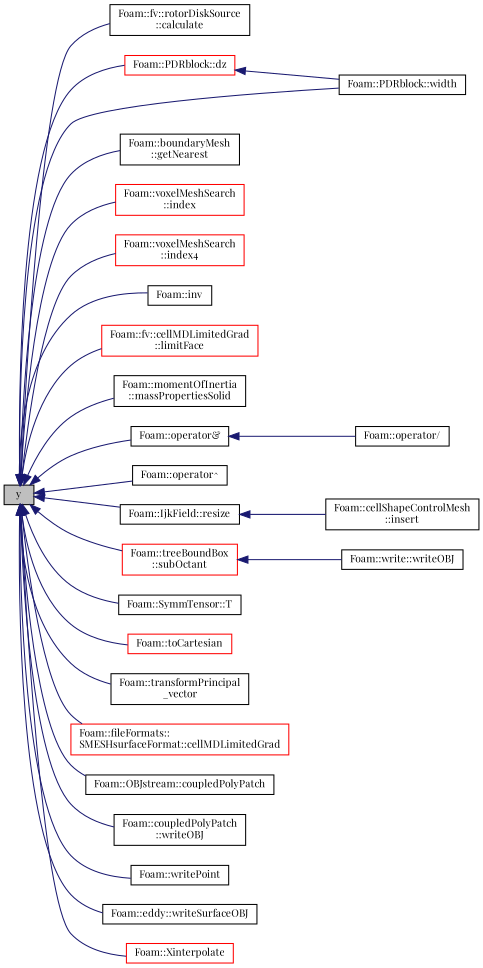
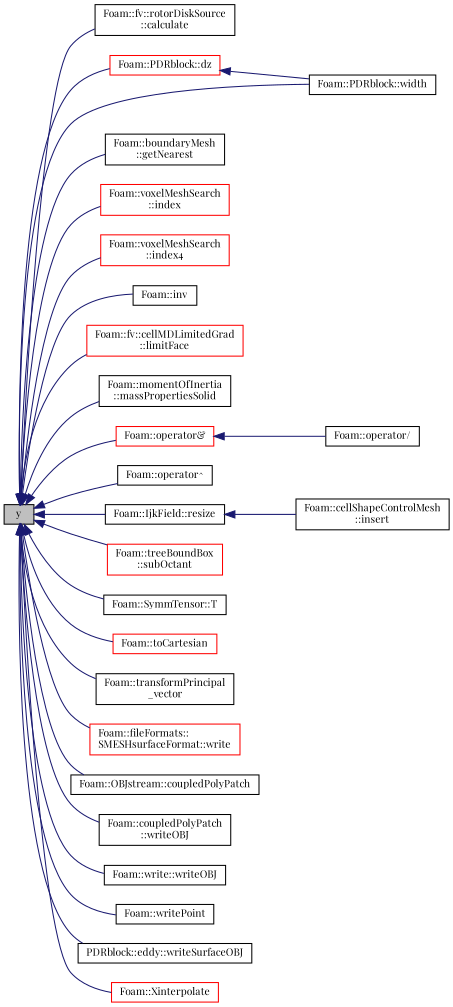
(180, 436) -> (165, 436)
(295, 560) -> (46, 799)
(180, 739) -> (165, 739)
(180, 914) -> (165, 953)
